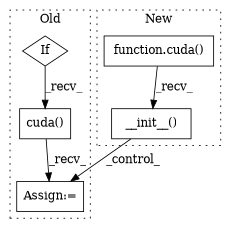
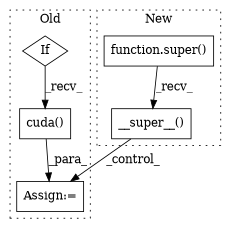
(159, 51) -> (159, 51)
(151, 124) -> (151, 124)
(68, 160) -> (68, 160)
